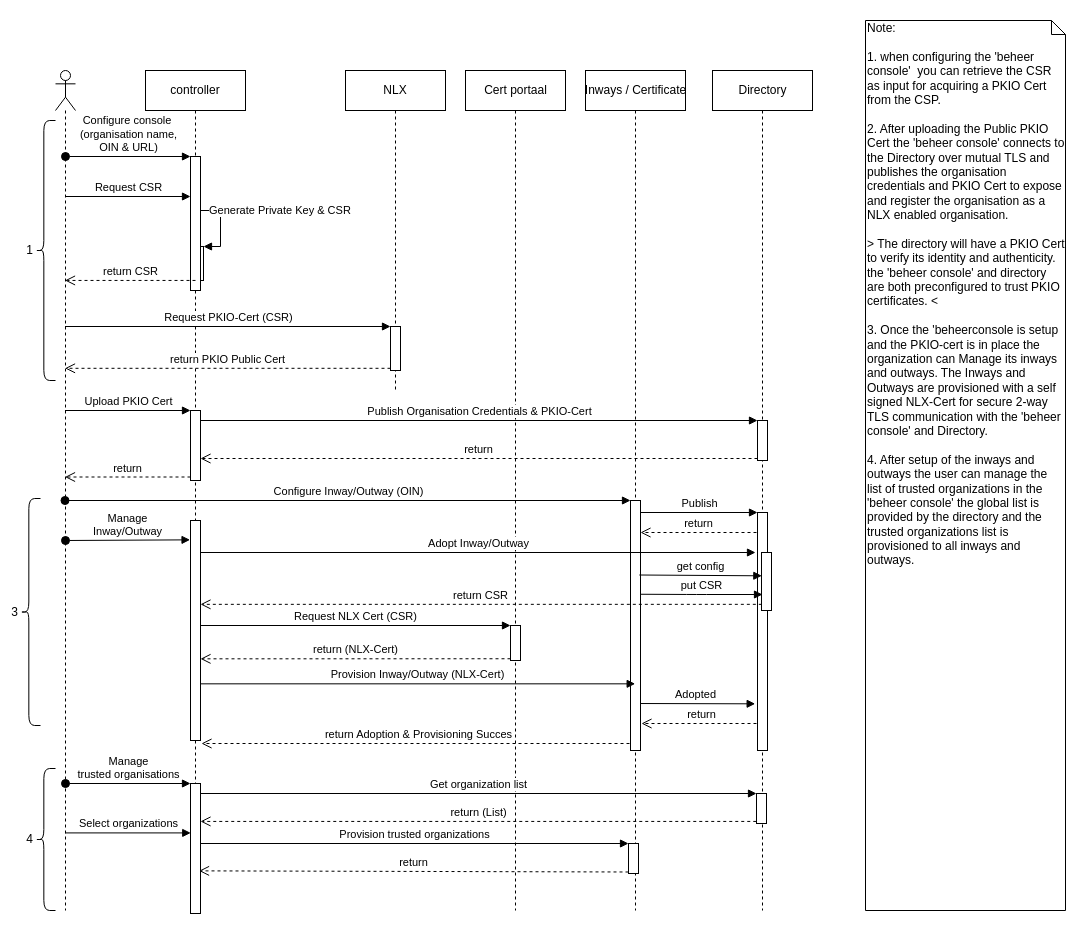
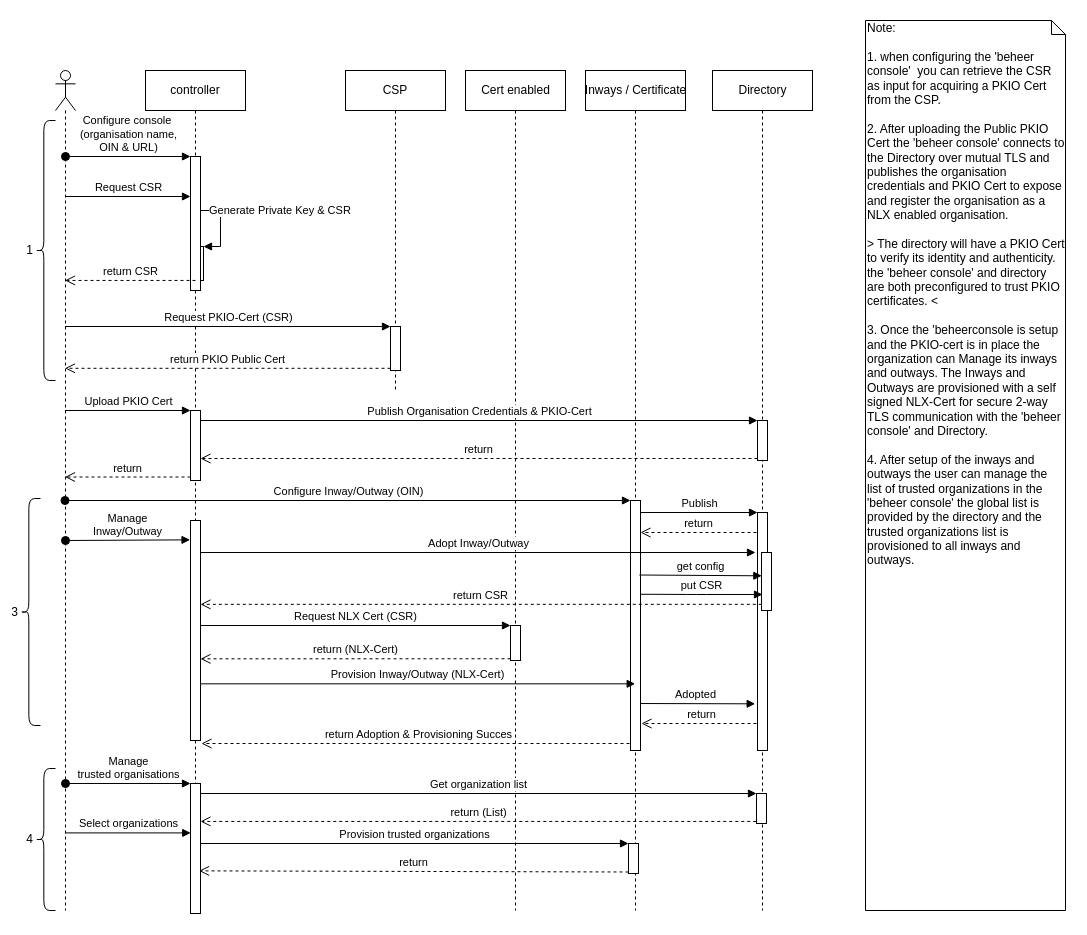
(396, 91) -> (396, 91)
(516, 91) -> (516, 91)
